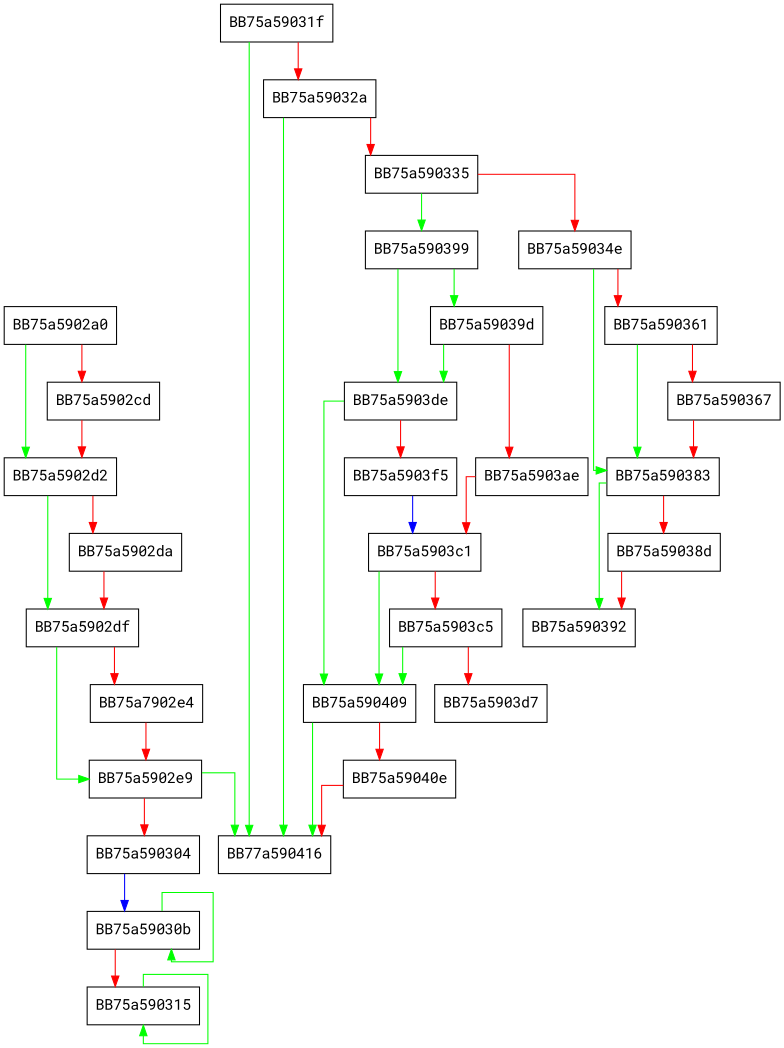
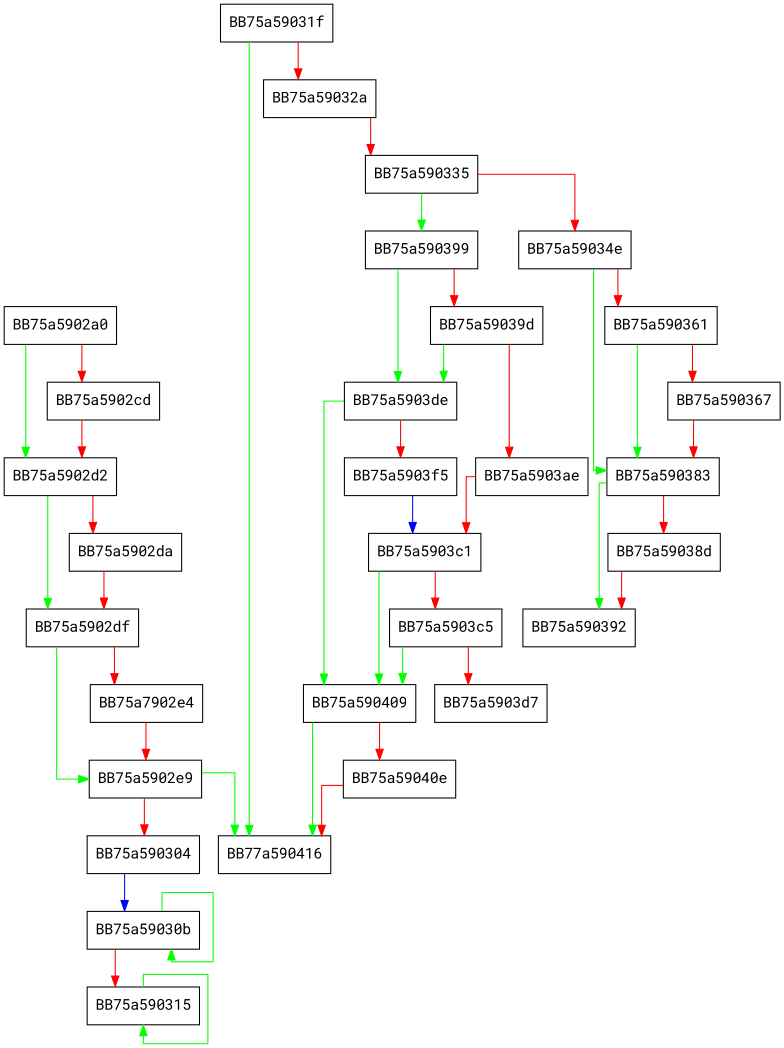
(454, 282) -> (454, 282)
(283, 471) -> none
